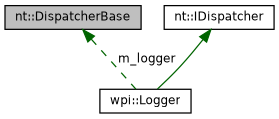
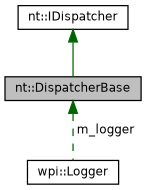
(181, 65) -> (73, 59)
